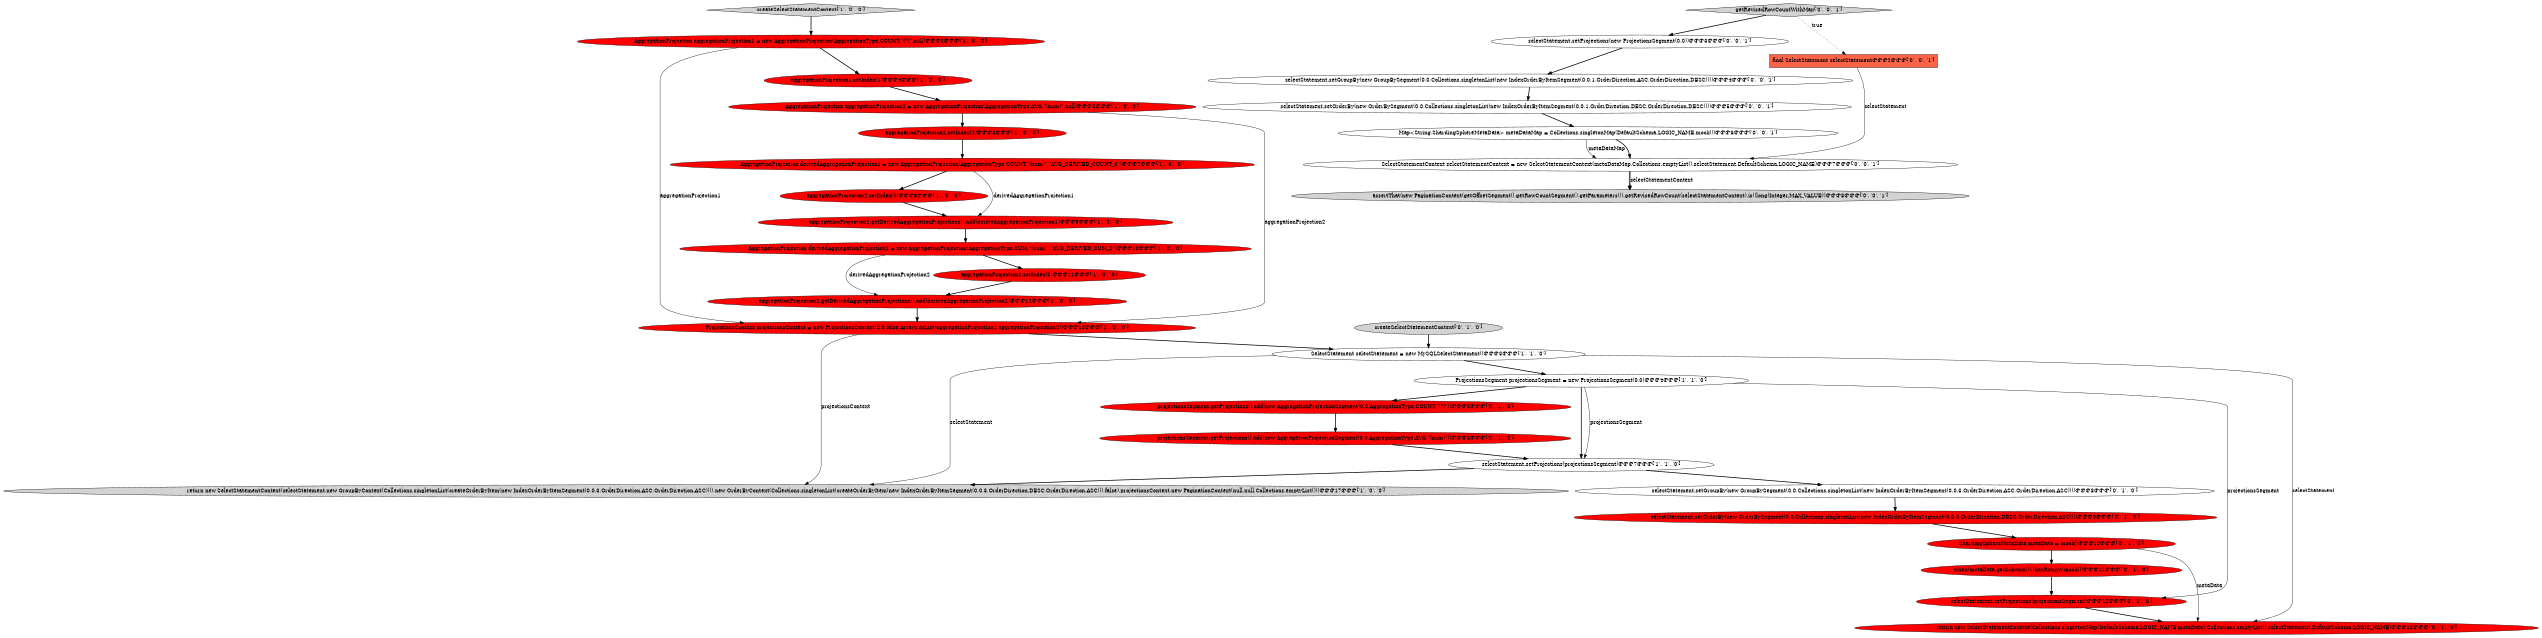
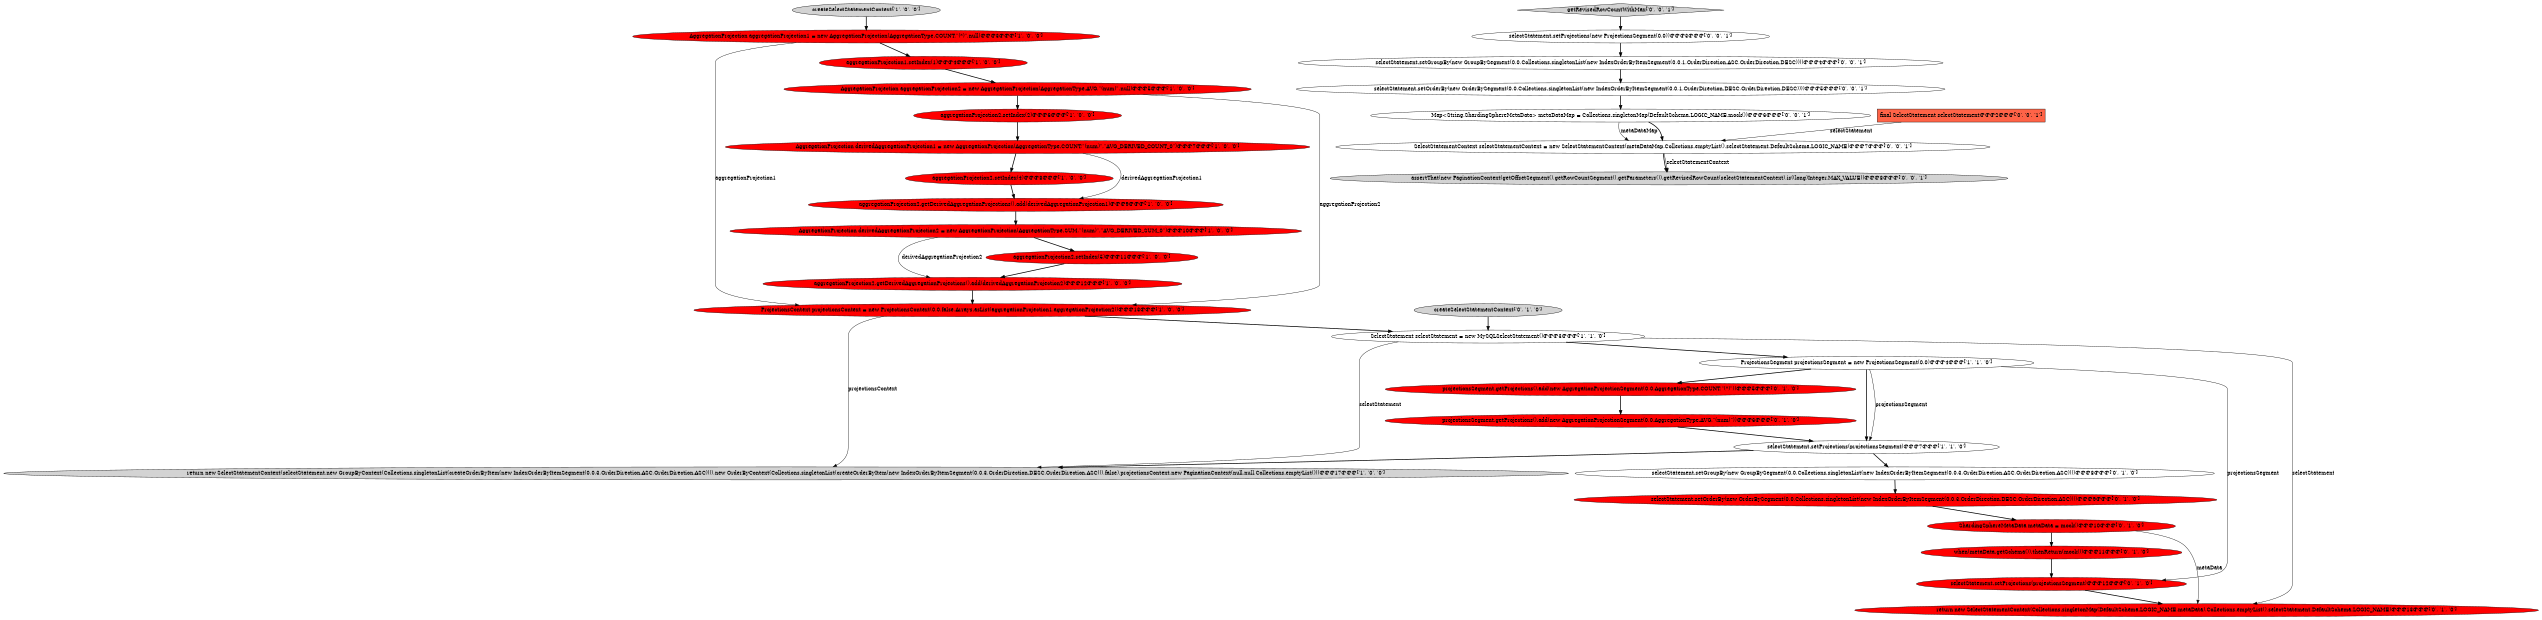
(811, 10) -> (866, 10)
(1819, 34) -> none
